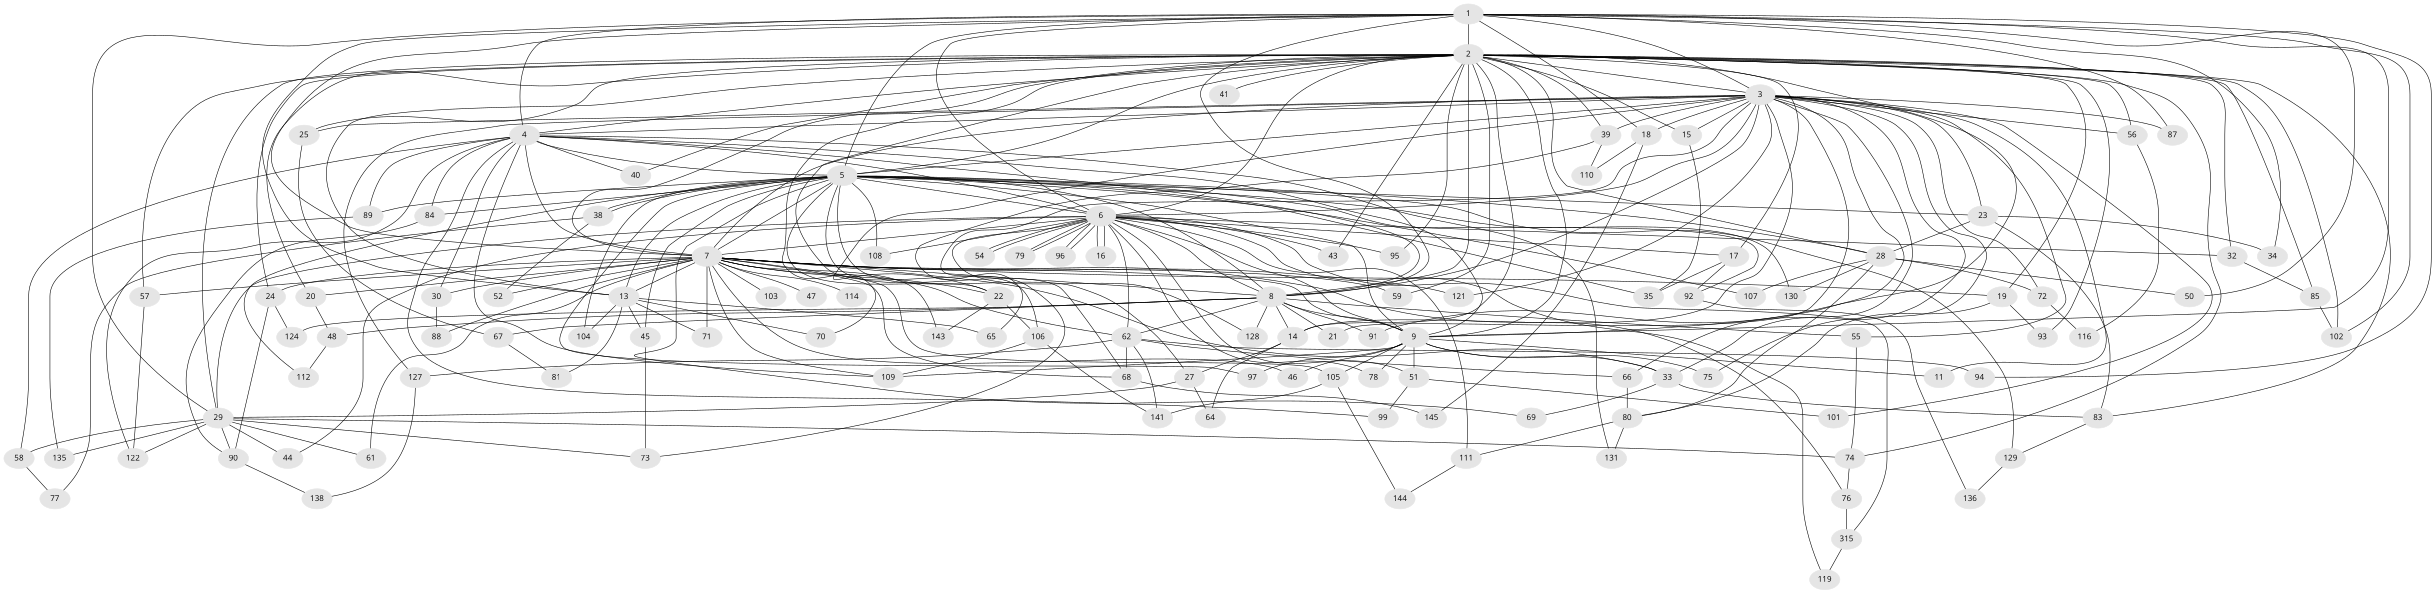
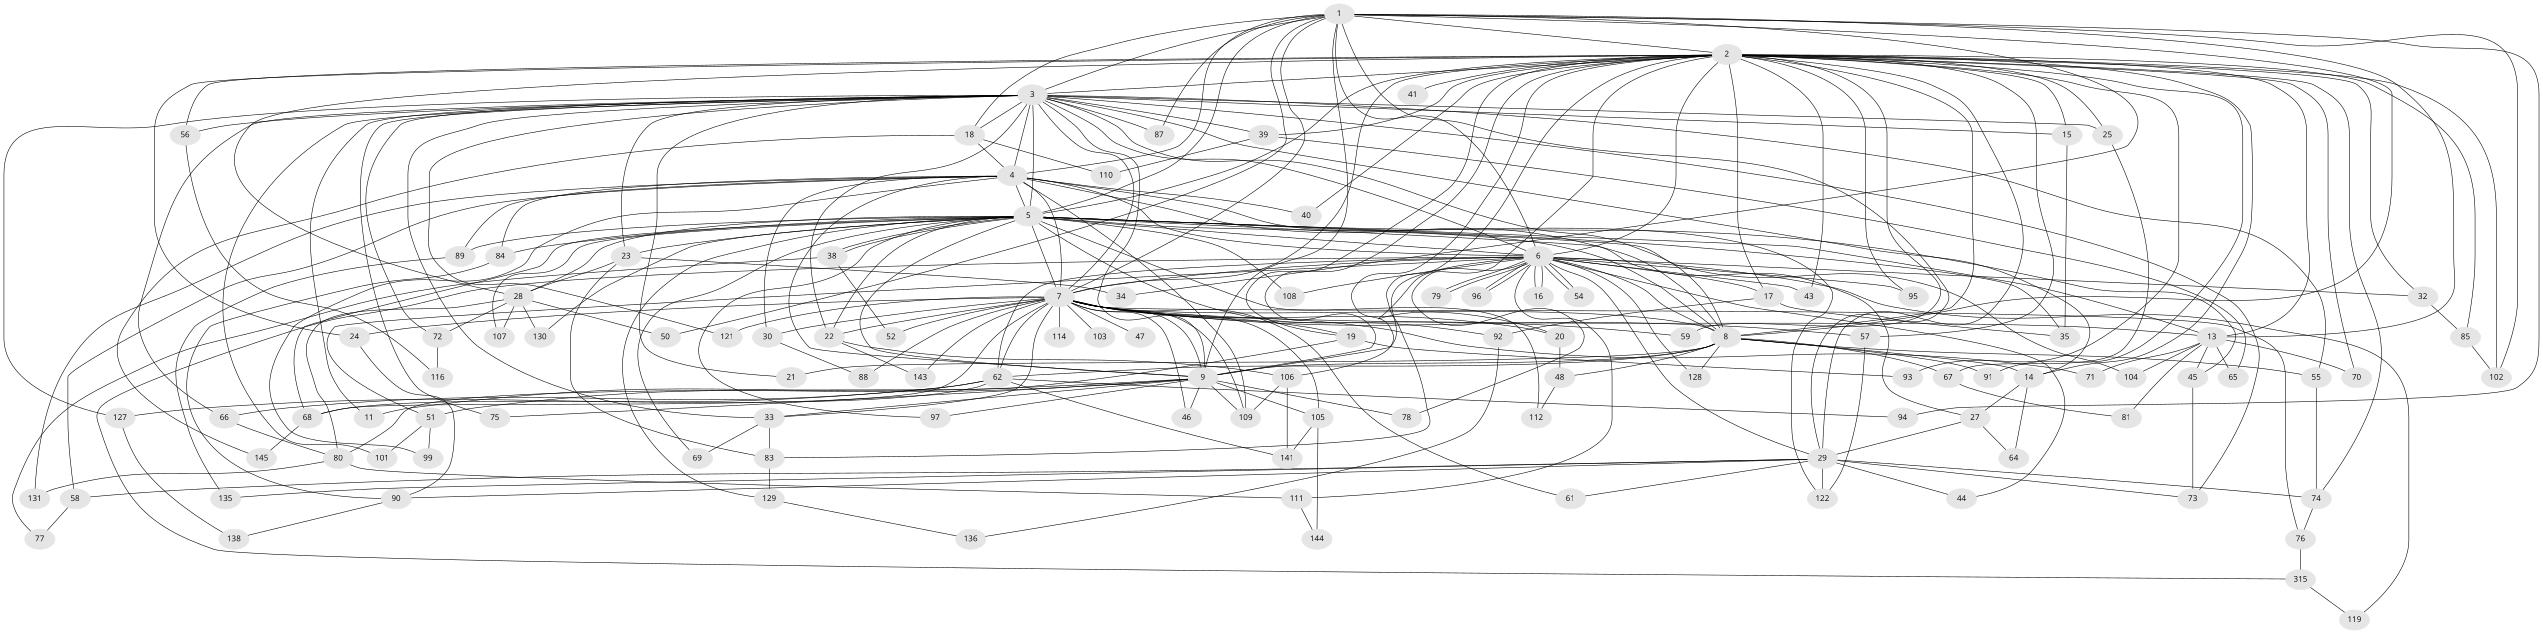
(995, 84) -> (991, 155)
(292, 337) -> none
